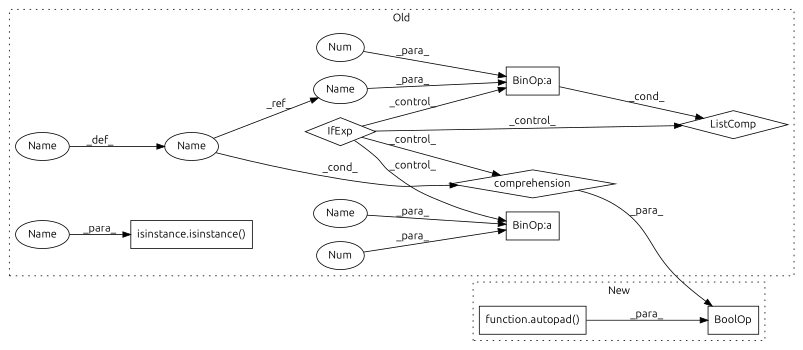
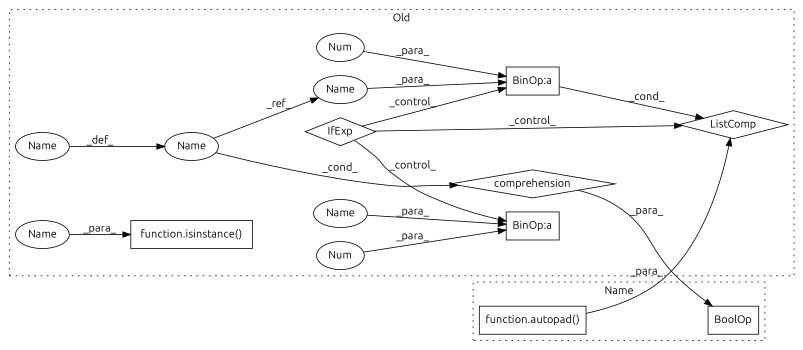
(427, 155) -> none
(192, 235) -> (192, 235)
(619, 291) -> (619, 291)
(643, 320) -> (685, 254)
